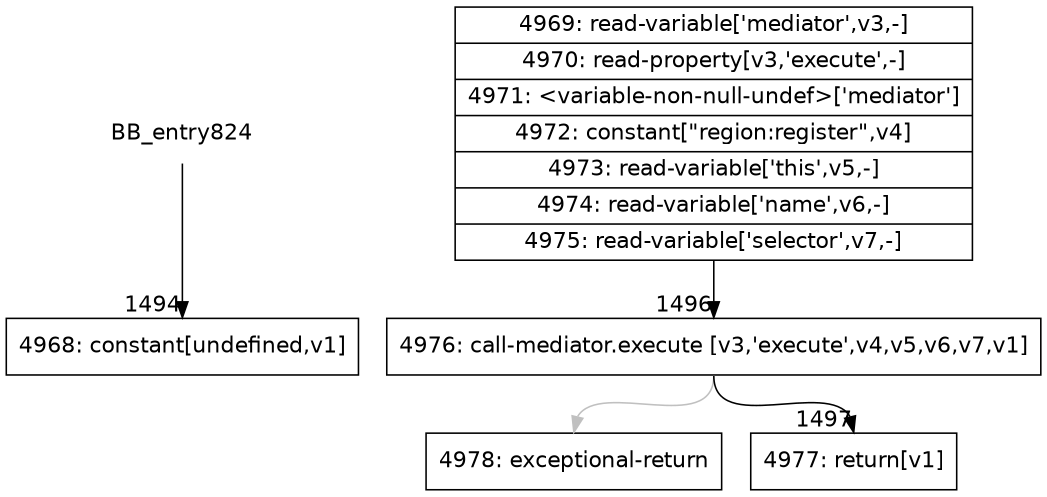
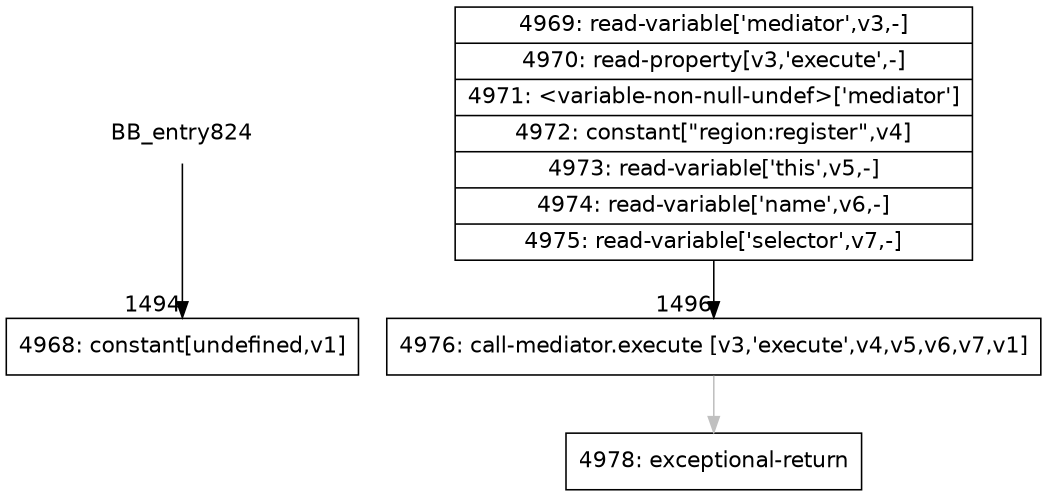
(854, 461) -> none
